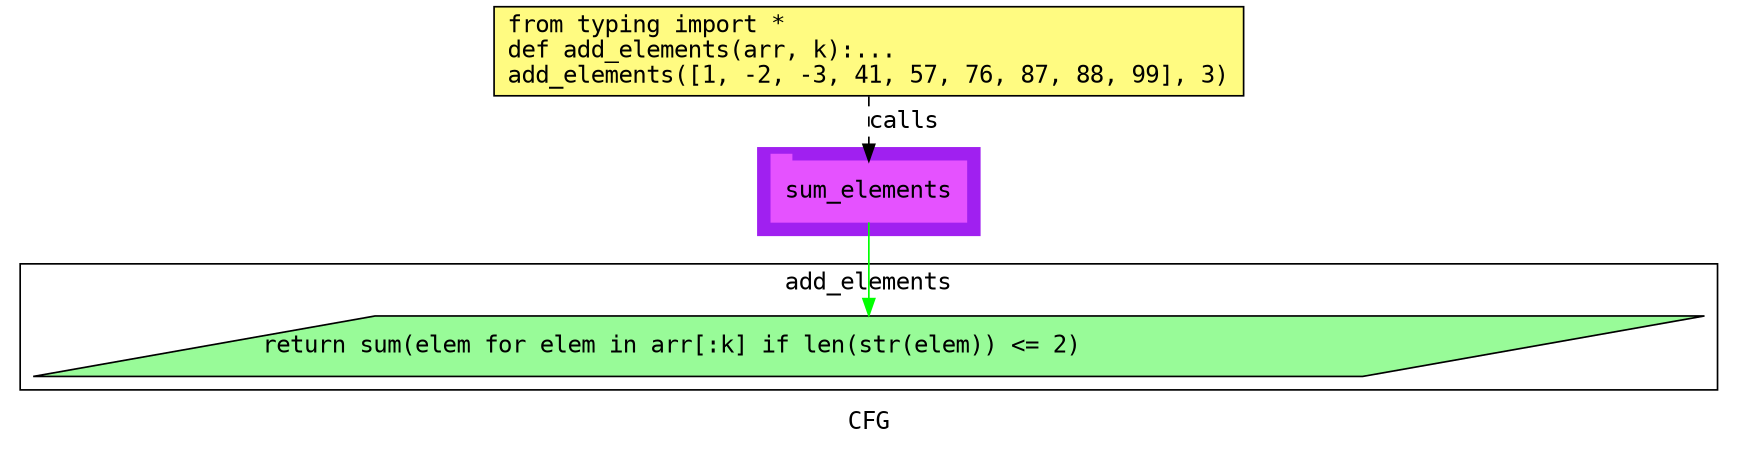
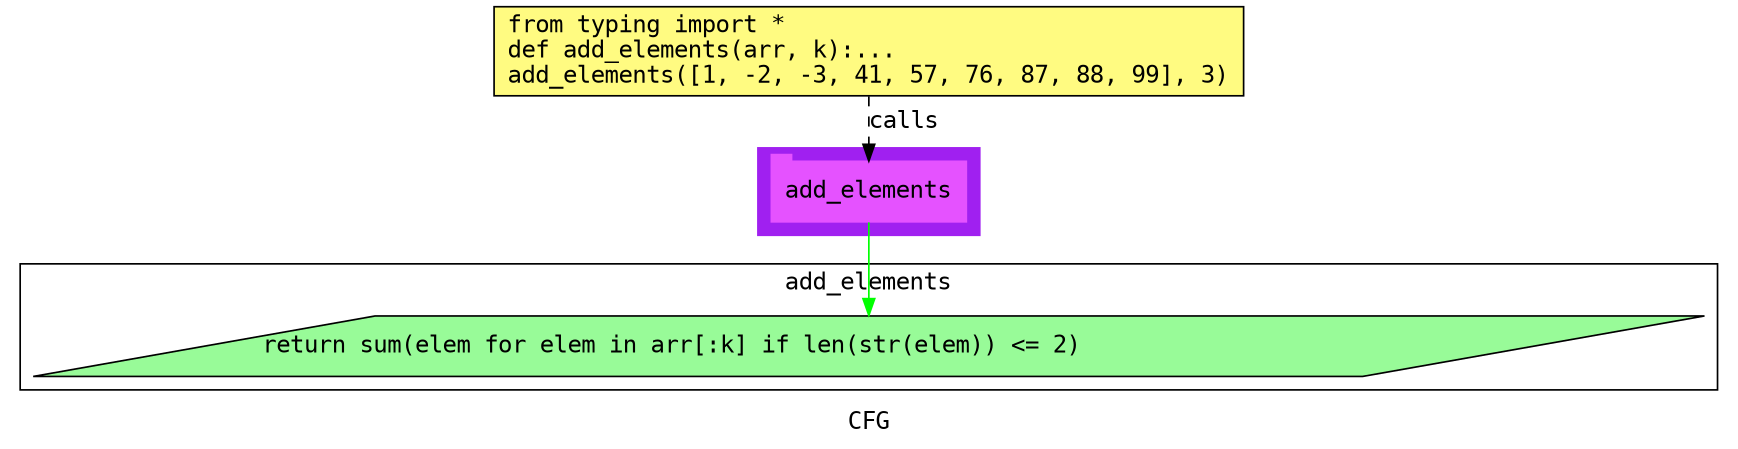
(869, 192) -> (869, 192)
